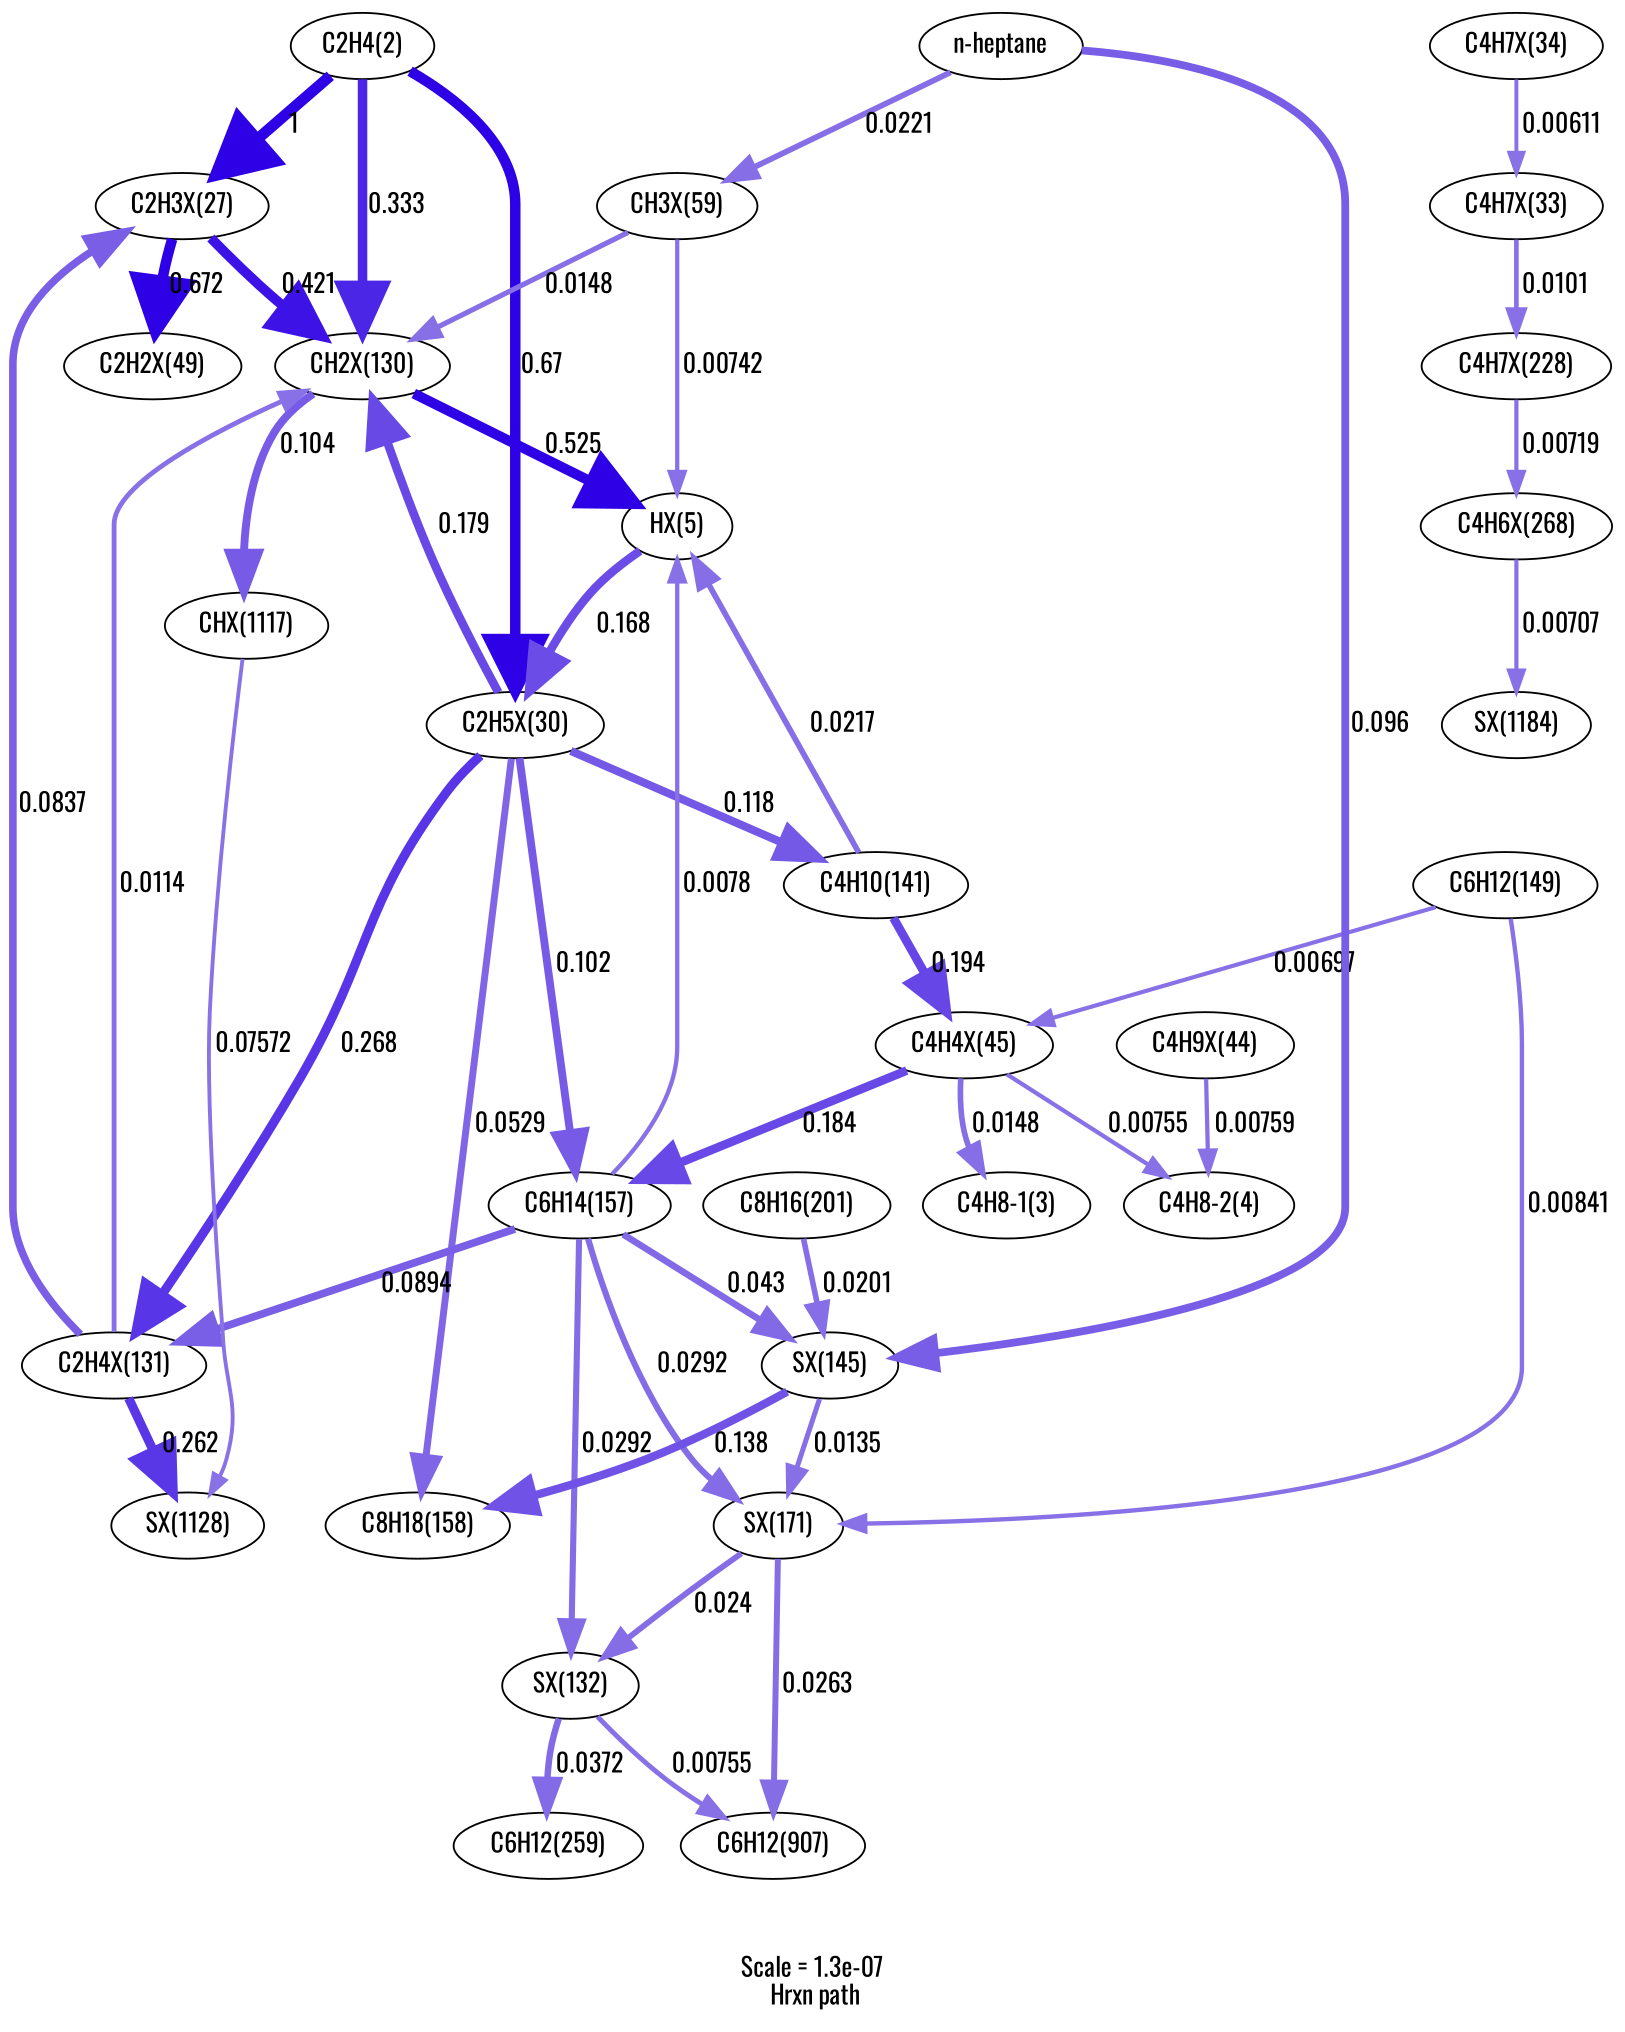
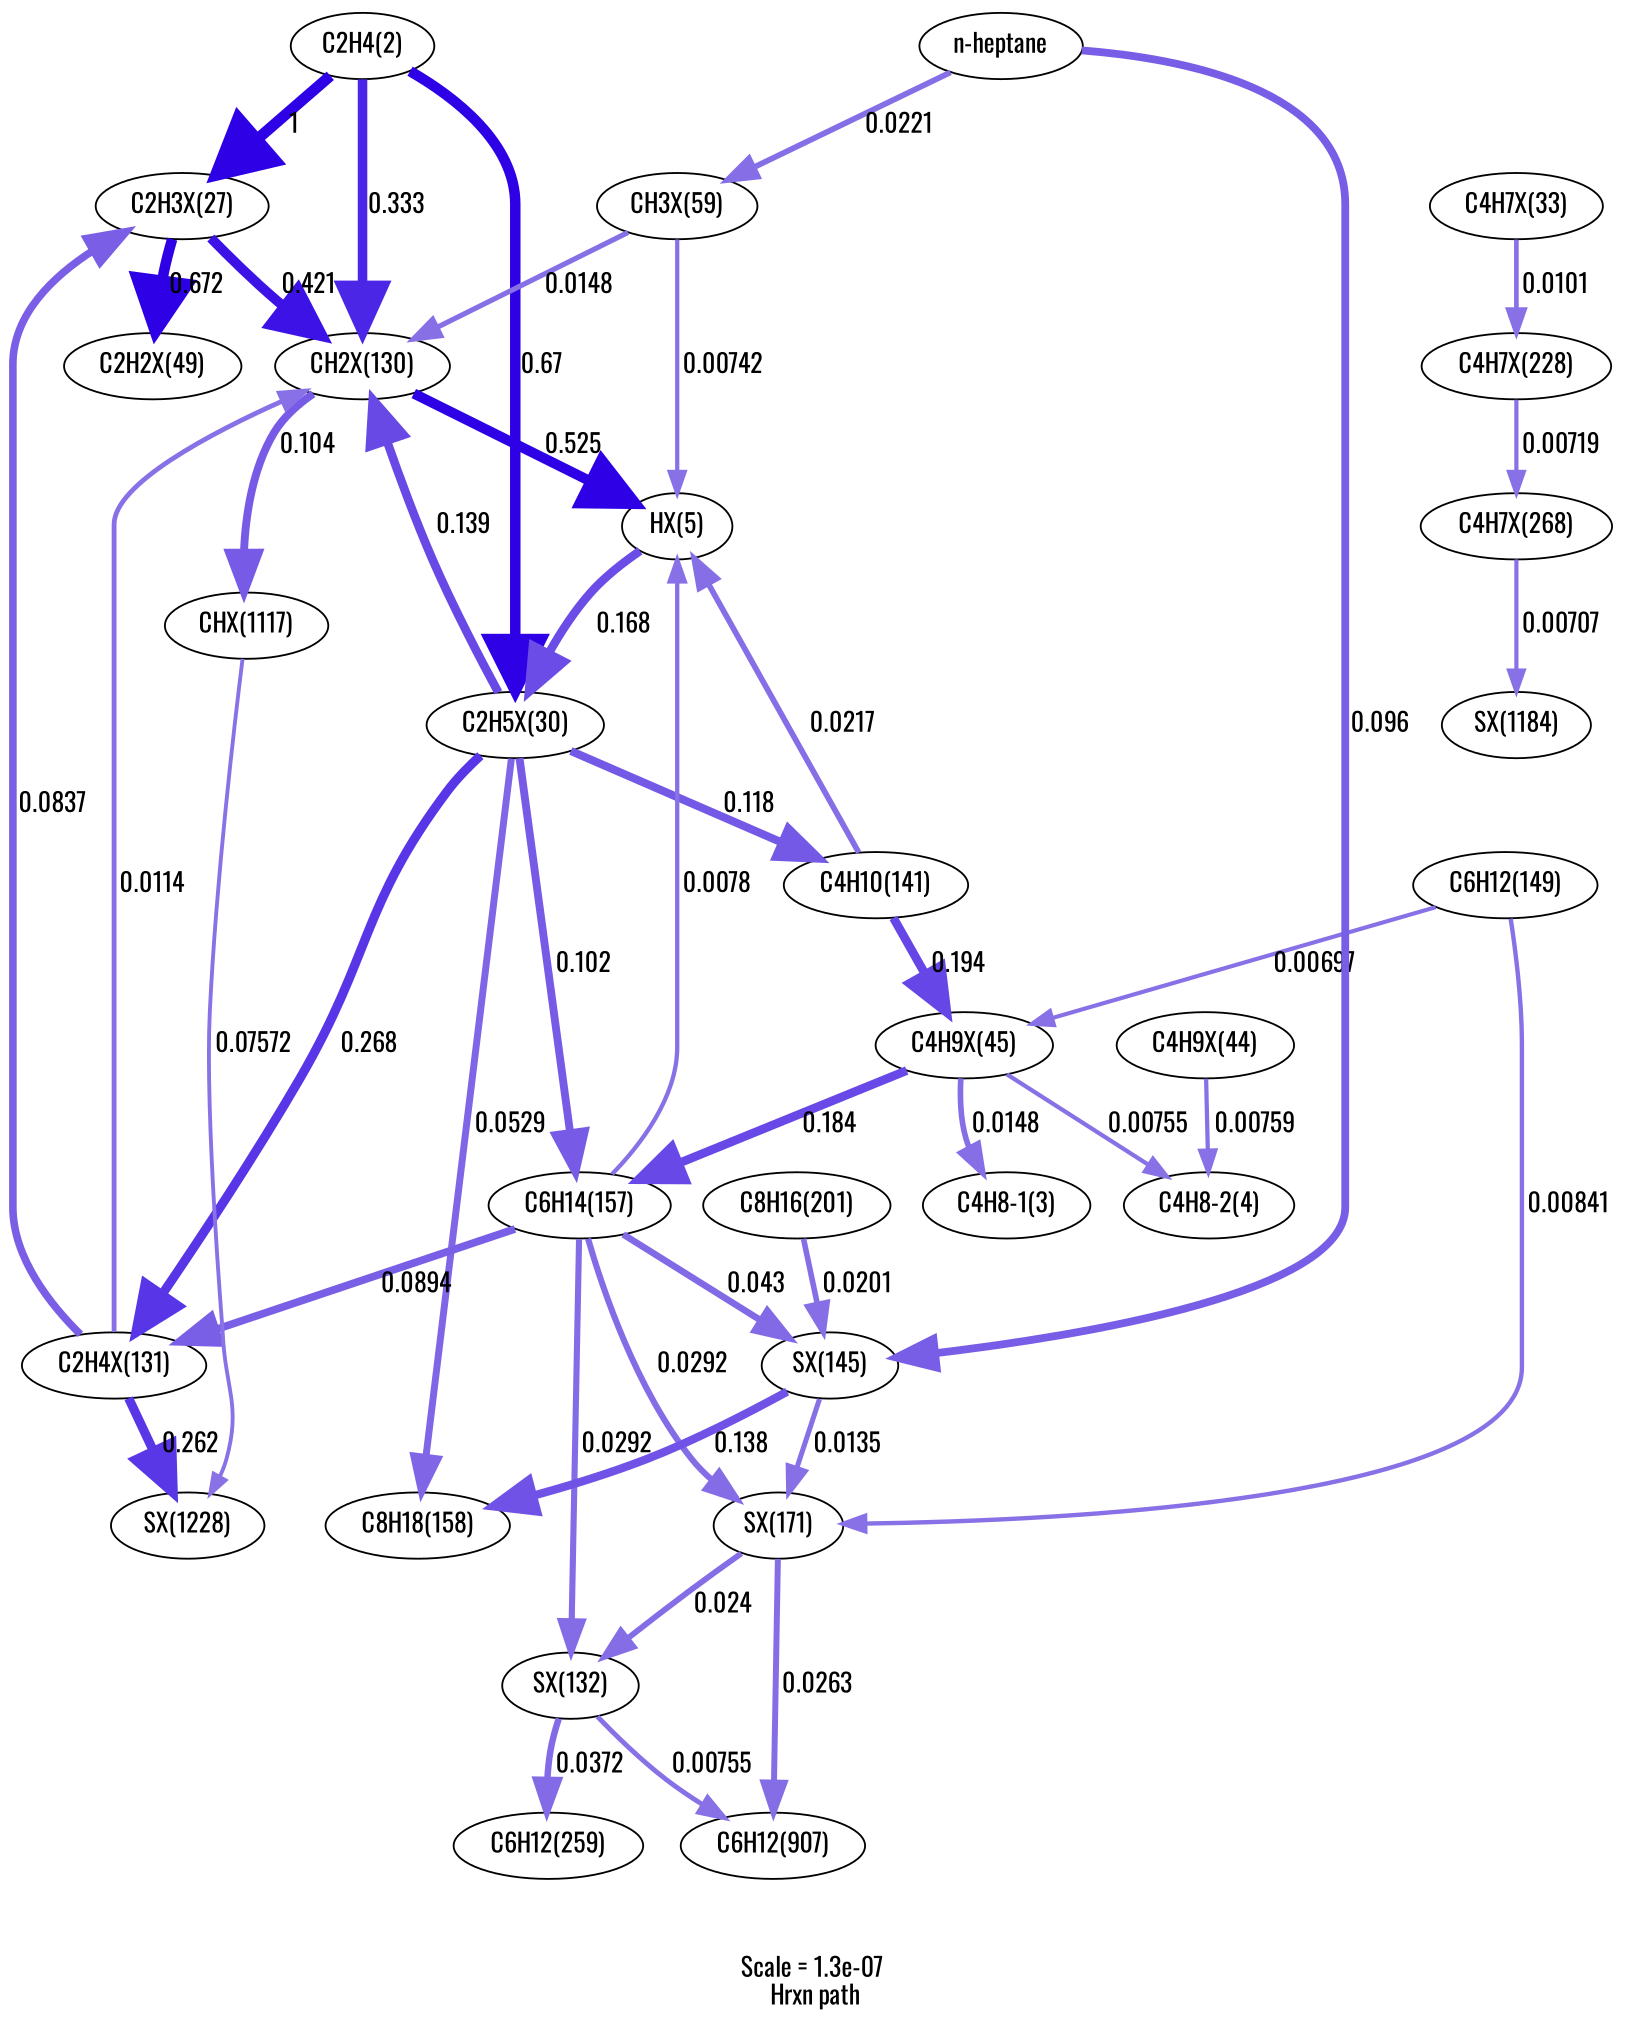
(1516, 46) -> none
(461, 526) -> (461, 526)
(1516, 526) -> (1516, 526)
(964, 1045) -> (964, 1045)
(188, 1526) -> (188, 1526)
